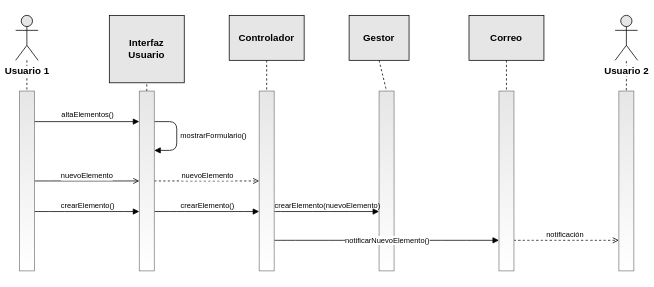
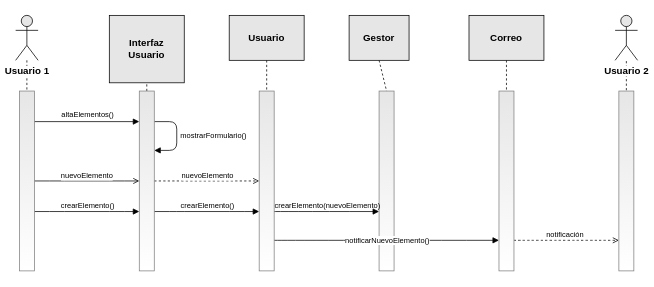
(267, 38) -> (267, 38)
